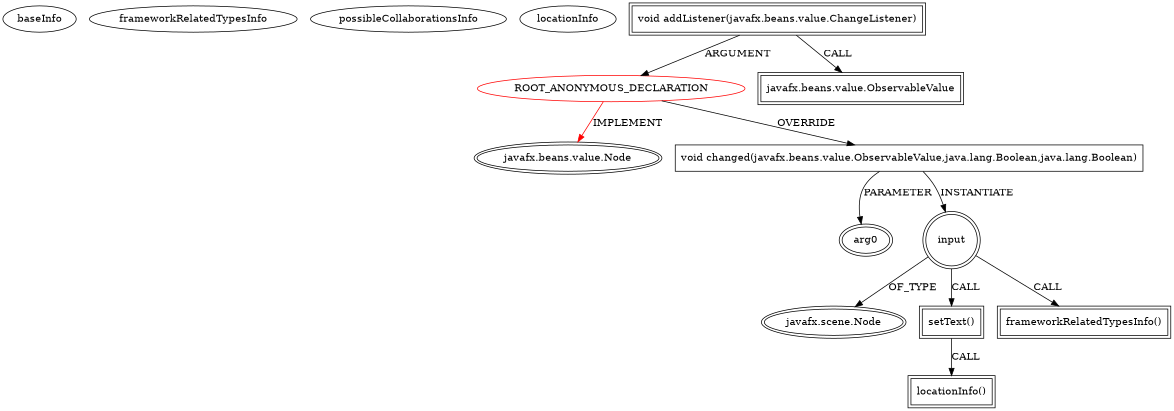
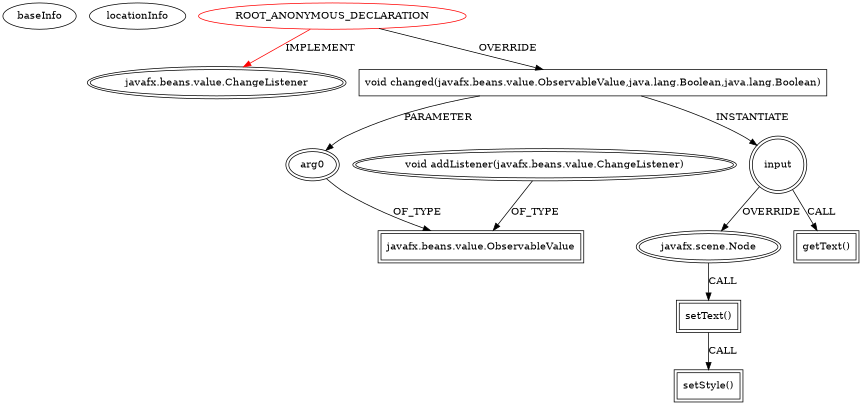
(193, 19) -> none
(408, 19) -> none
(777, 19) -> (545, 165)
(694, 54) -> none
(838, 54) -> (535, 212)
(568, 158) -> (217, 83)
none -> (373, 207)
(952, 284) -> (709, 278)
(913, 287) -> (771, 212)
(1084, 322) -> (826, 247)
(952, 392) -> (709, 386)
